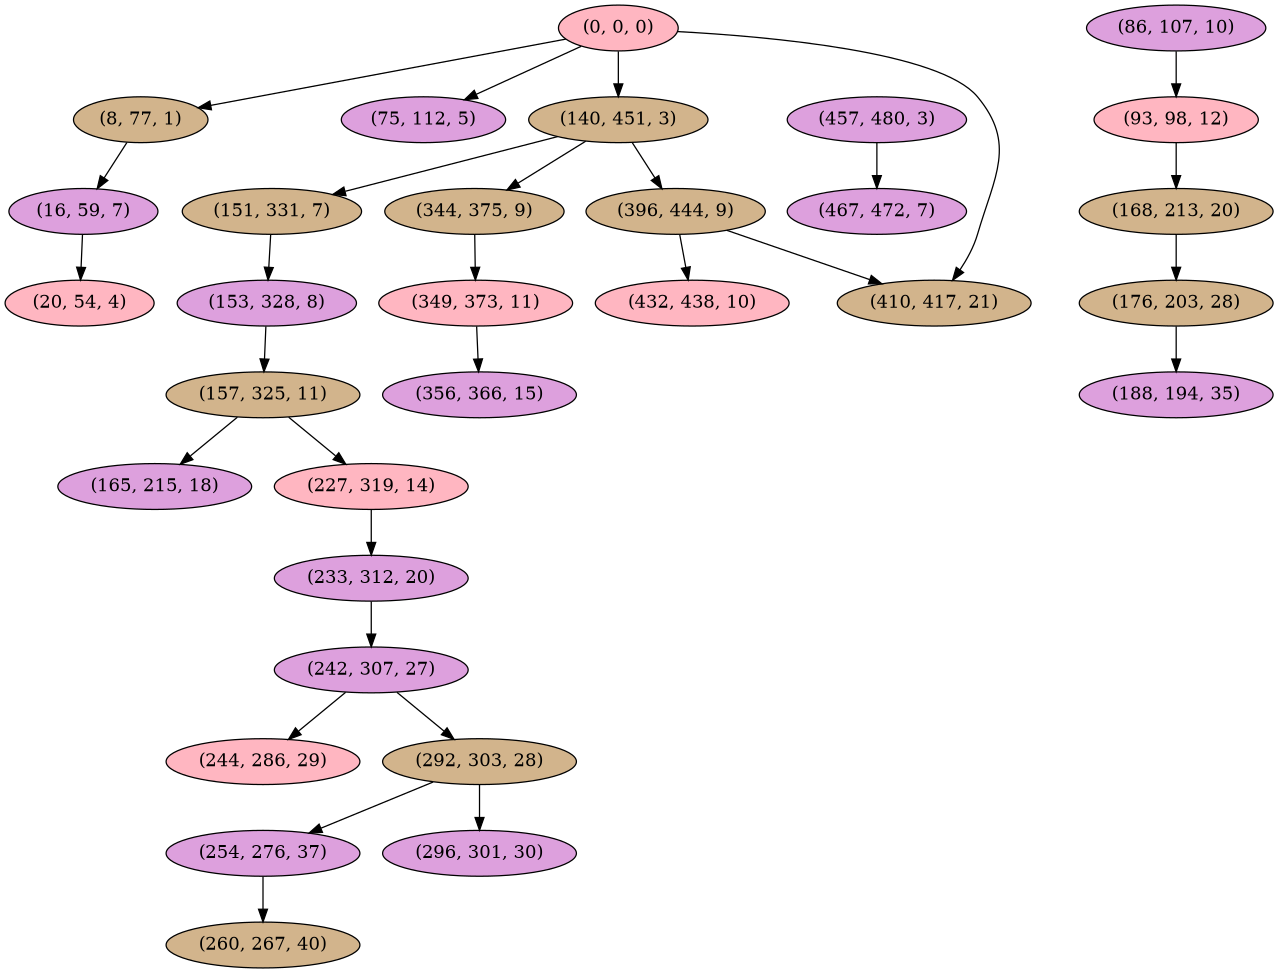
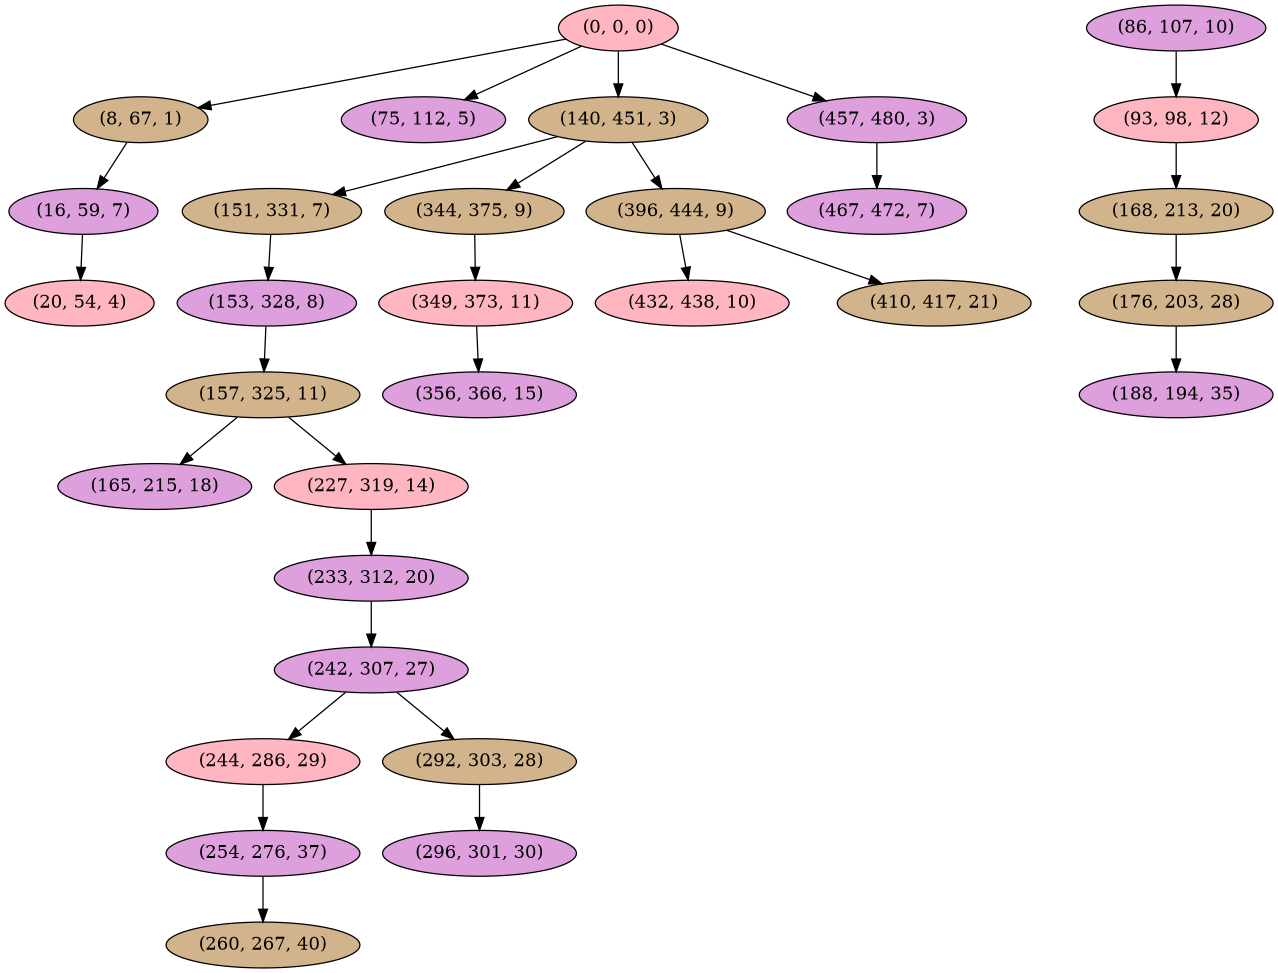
(923, 67) -> (738, 70)
(141, 120) -> (141, 120)
(377, 805) -> (263, 801)
